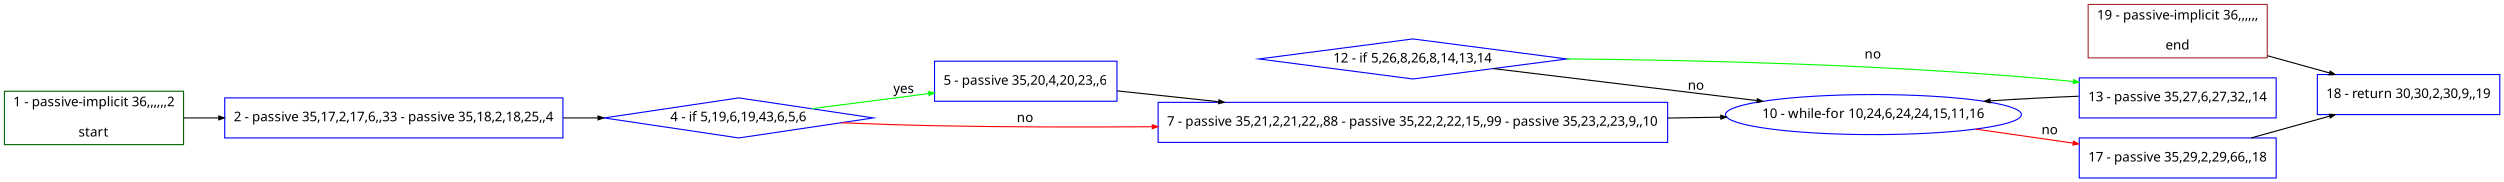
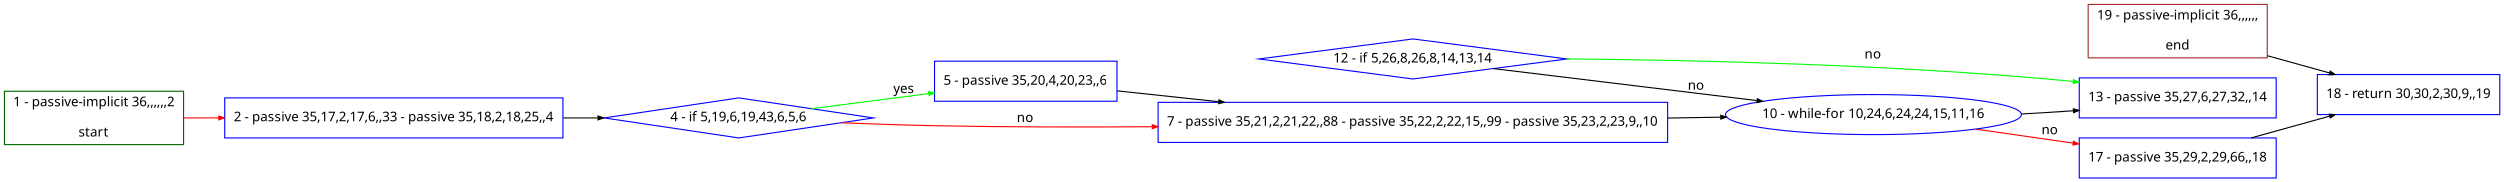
(2034, 98) -> (2047, 112)
(201, 118) -> (201, 118)
